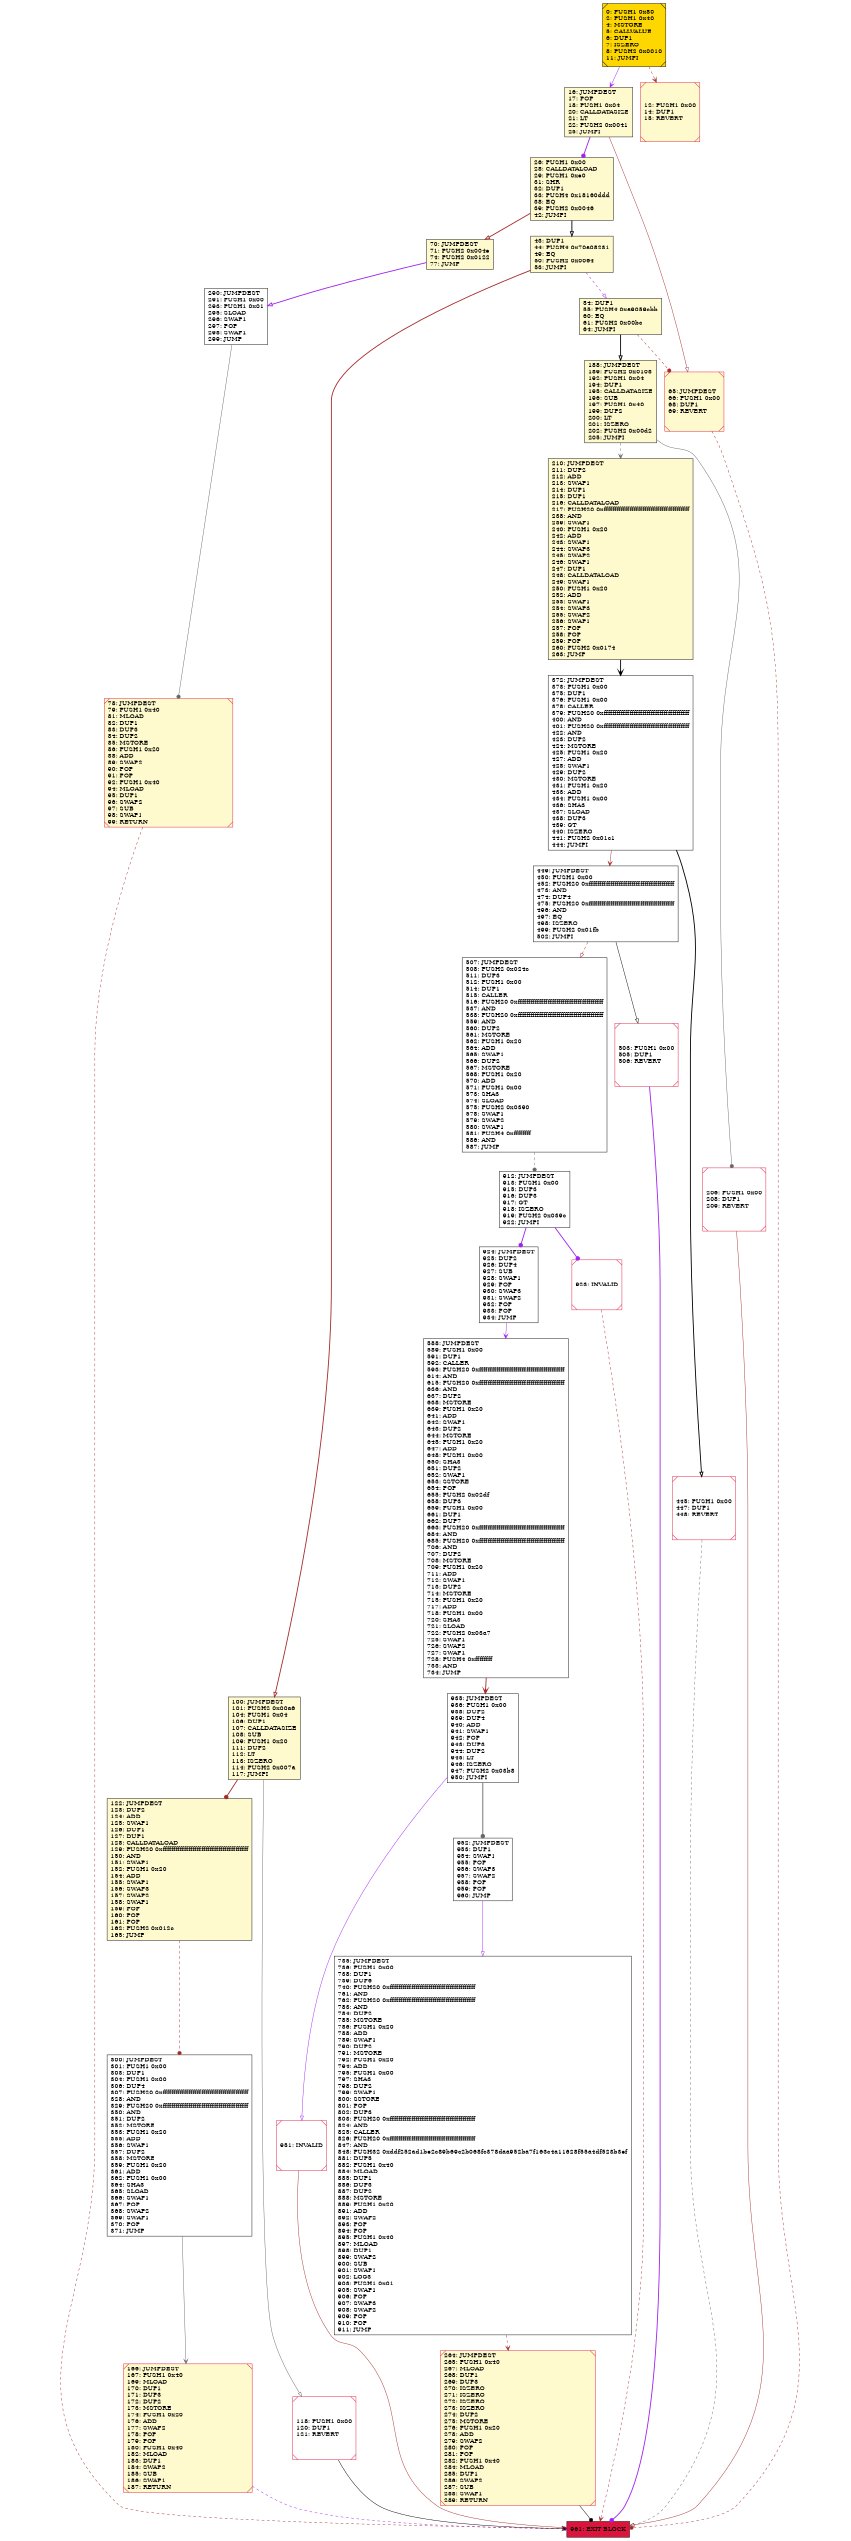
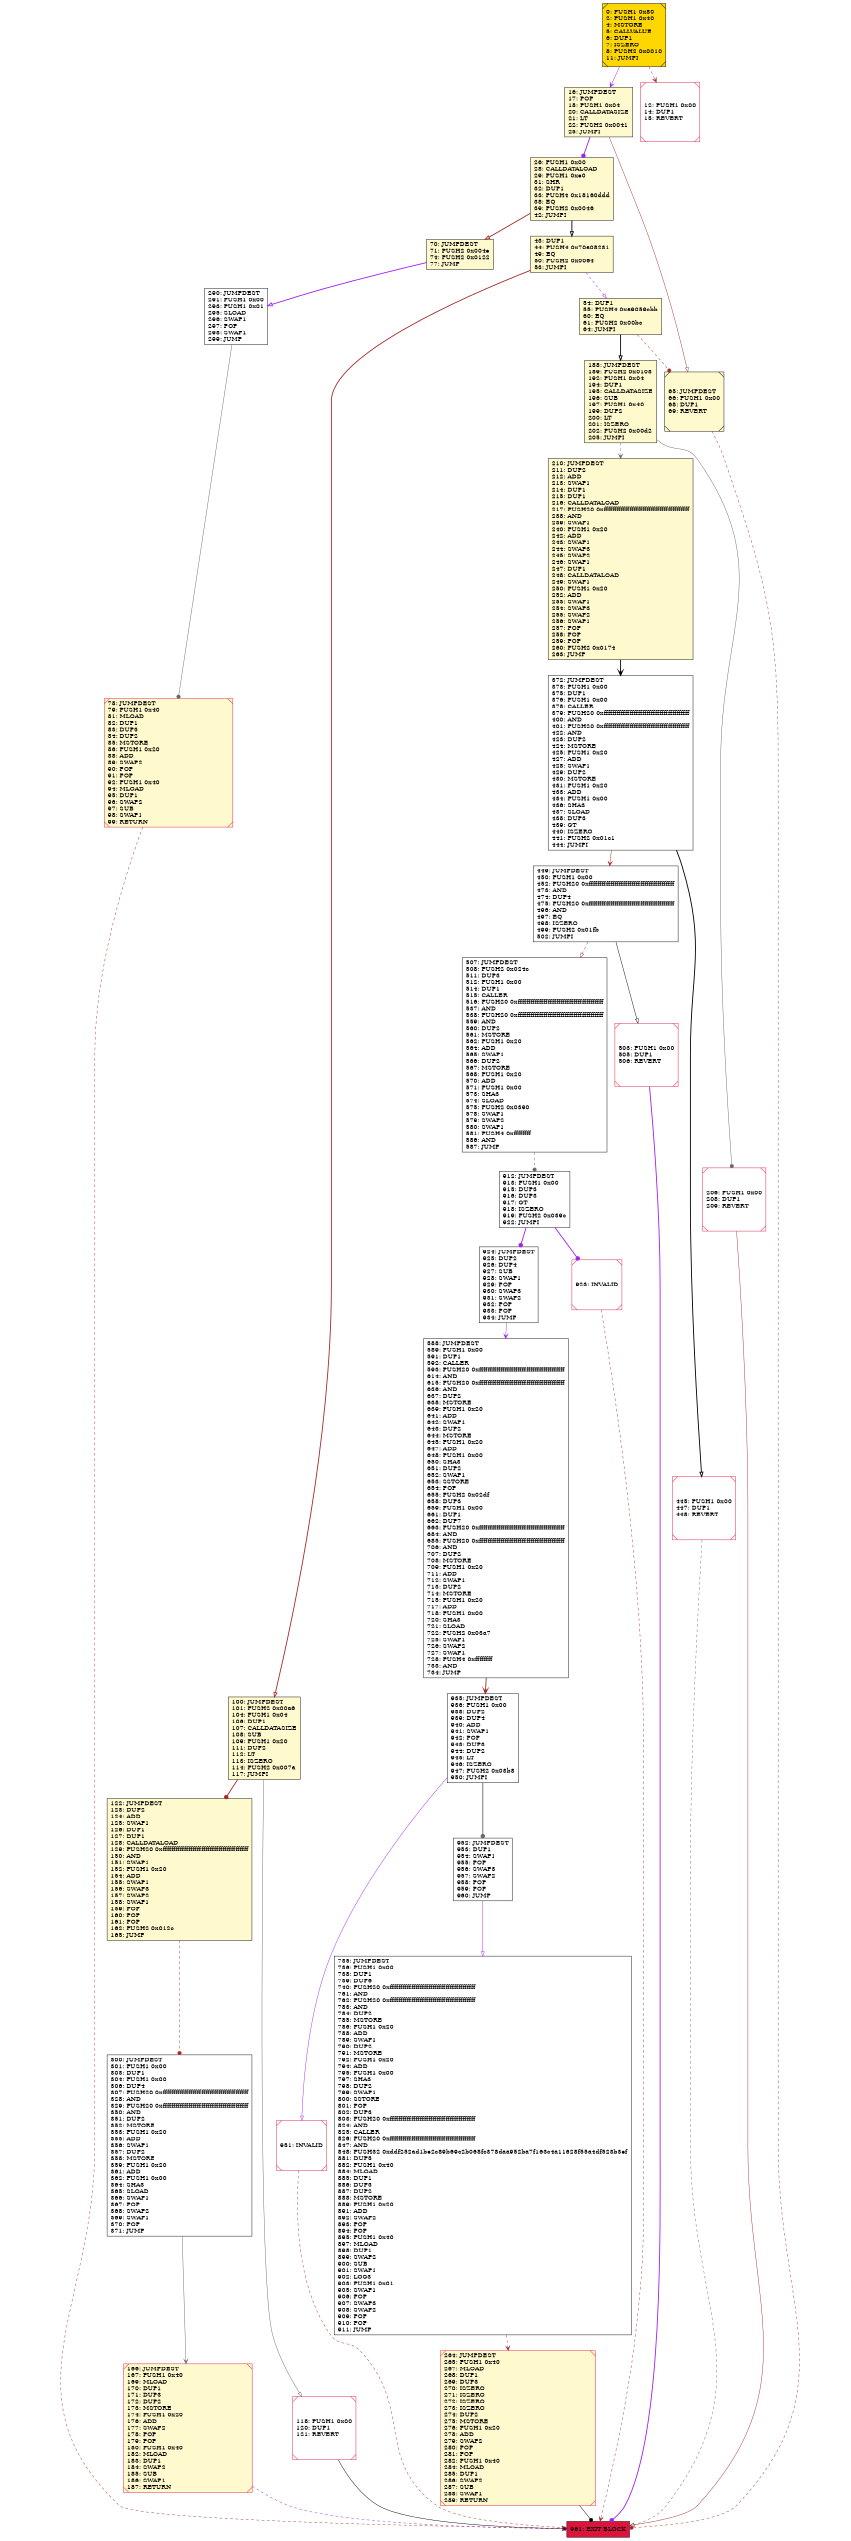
(670, 112) -> (670, 112)
(694, 402) -> (694, 402)
(386, 2393) -> (386, 2393)
